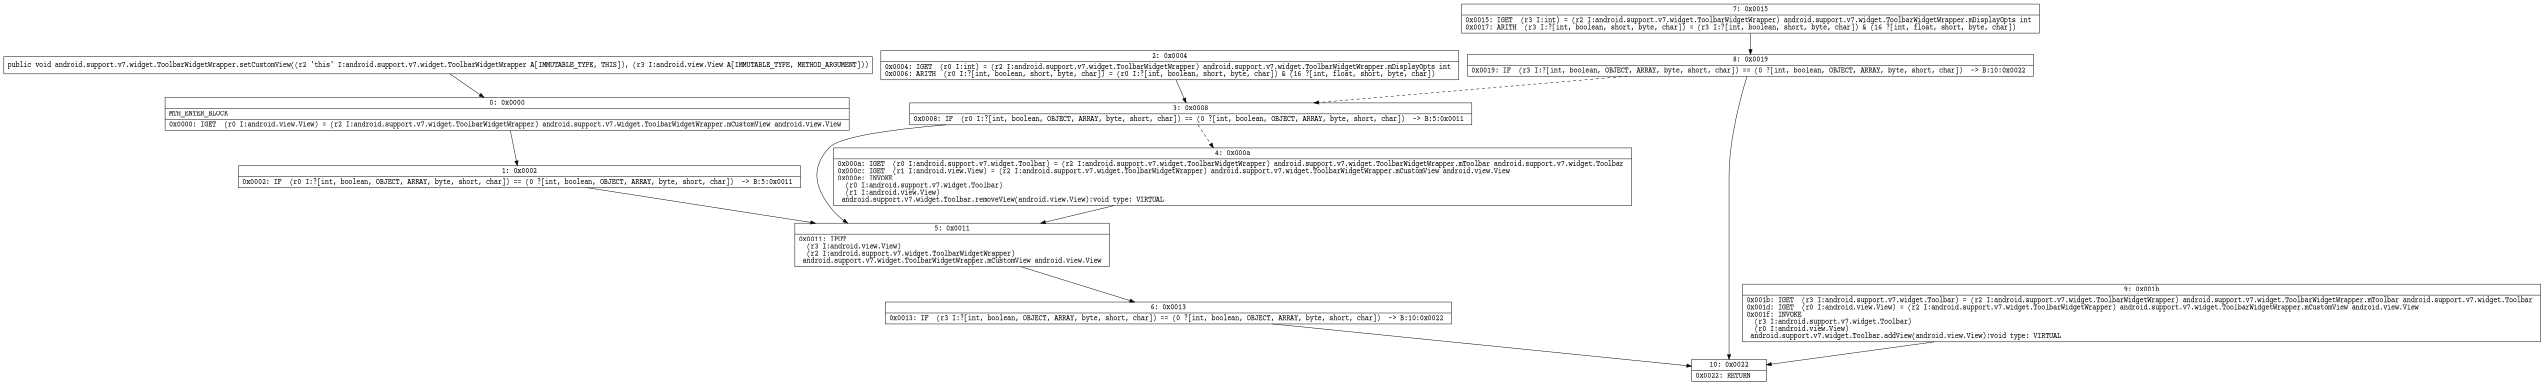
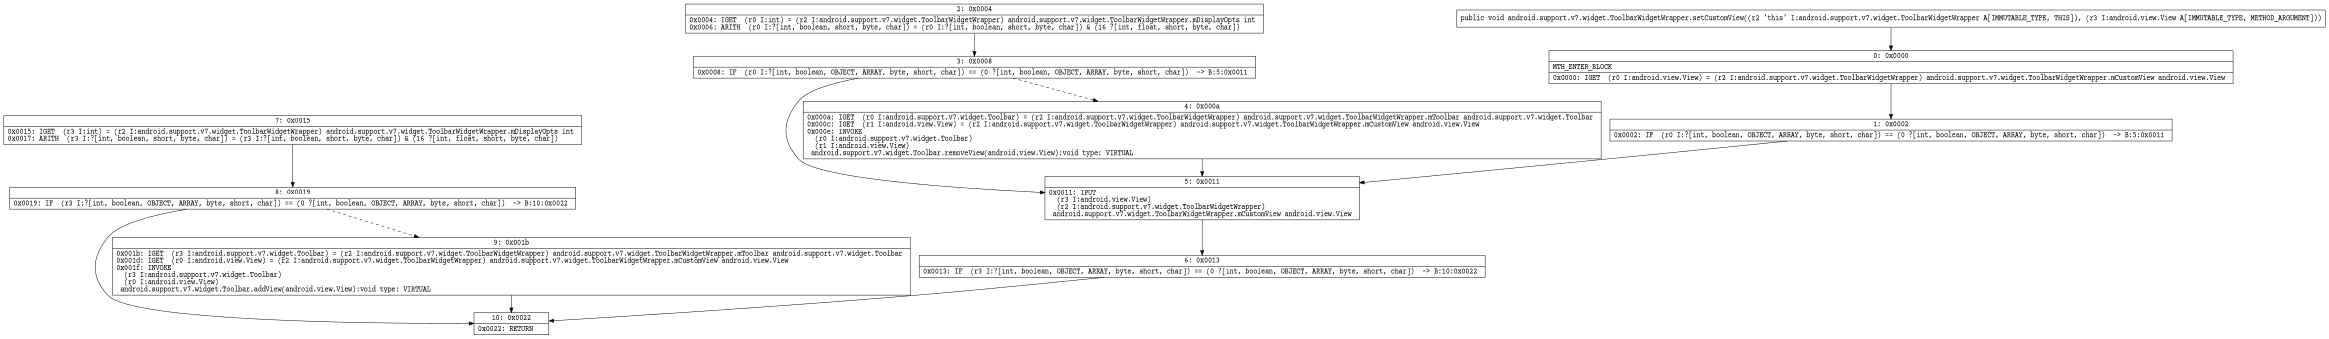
(1473, 89) -> (371, 223)
